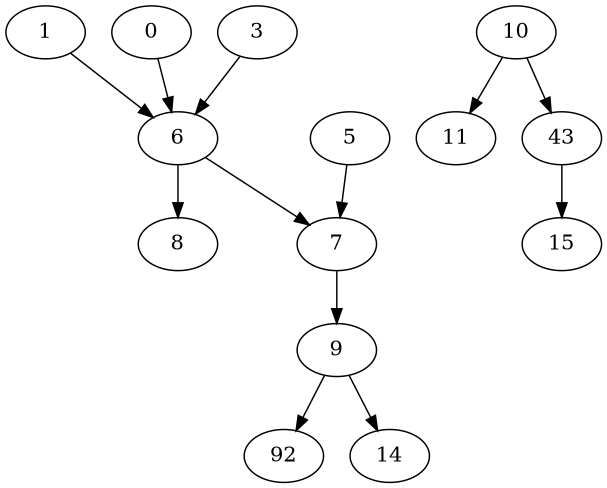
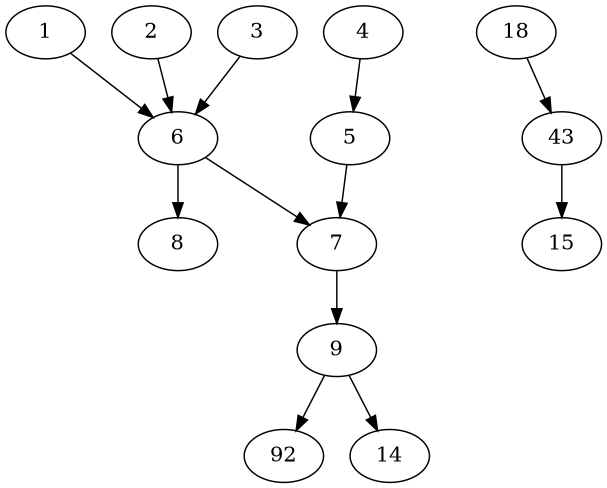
(151, 32) -> (151, 32)
none -> (363, 32)
(516, 32) -> (516, 32)
(456, 138) -> none
